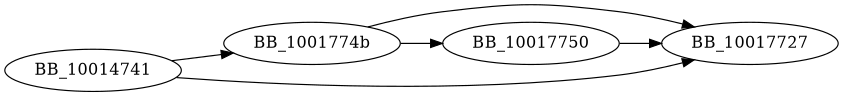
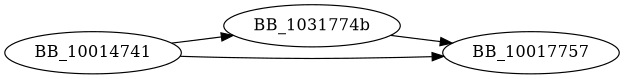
(312, 43) -> (312, 26)
(531, 43) -> none
(750, 43) -> (531, 53)
